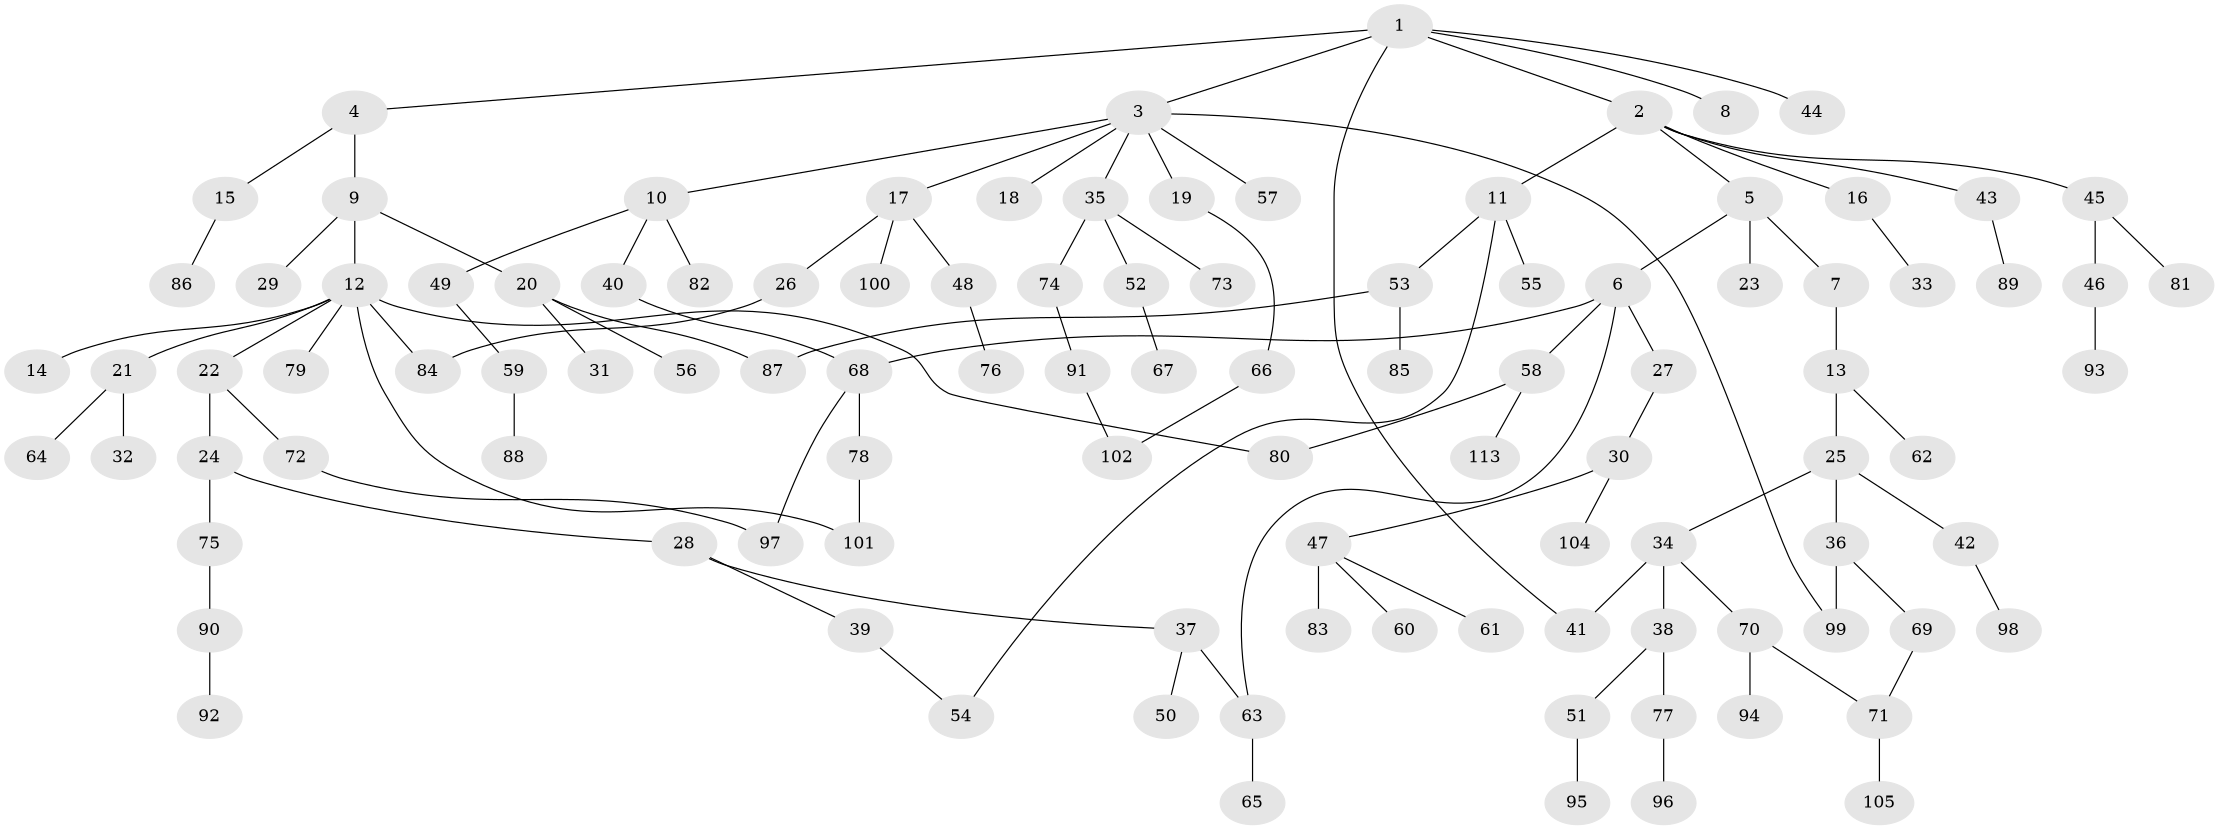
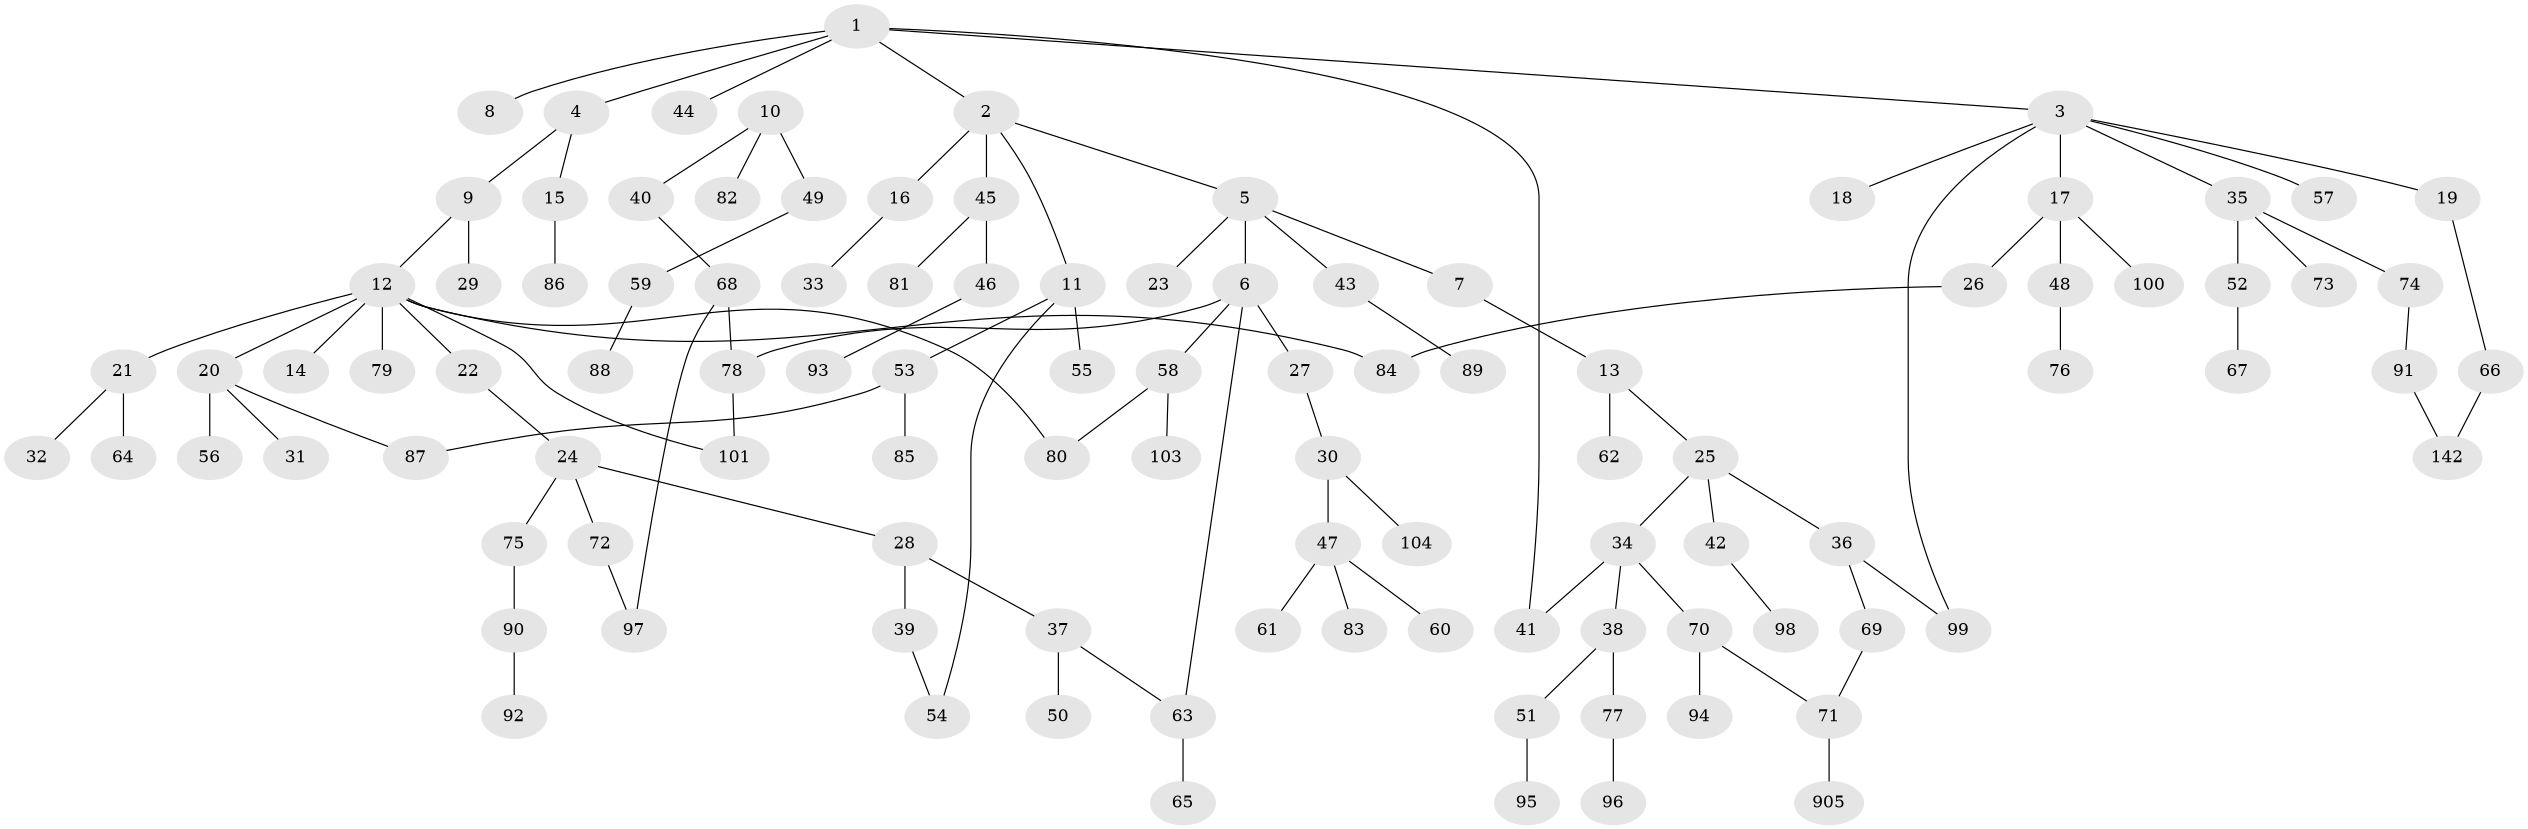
(898, 156) -> none
(1847, 167) -> (1296, 242)
(441, 242) -> (296, 328)
(1243, 339) -> (1012, 329)
(253, 415) -> (584, 501)
(1117, 458) -> (2448, 458)
(1485, 458) -> (1166, 458)
(1879, 803) -> (1829, 803)
